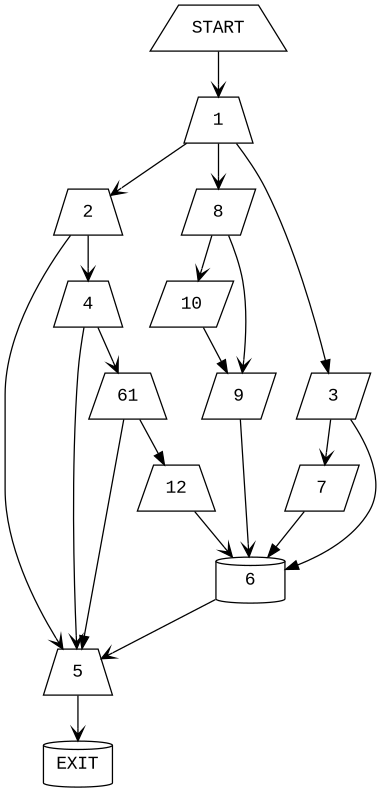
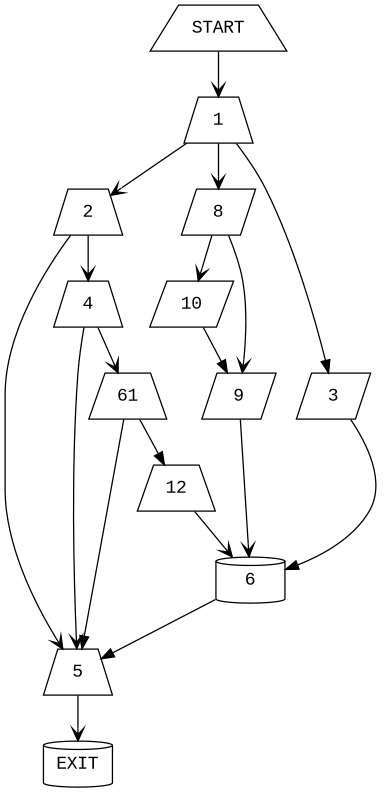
(322, 488) -> none
(164, 626) -> (164, 626)
